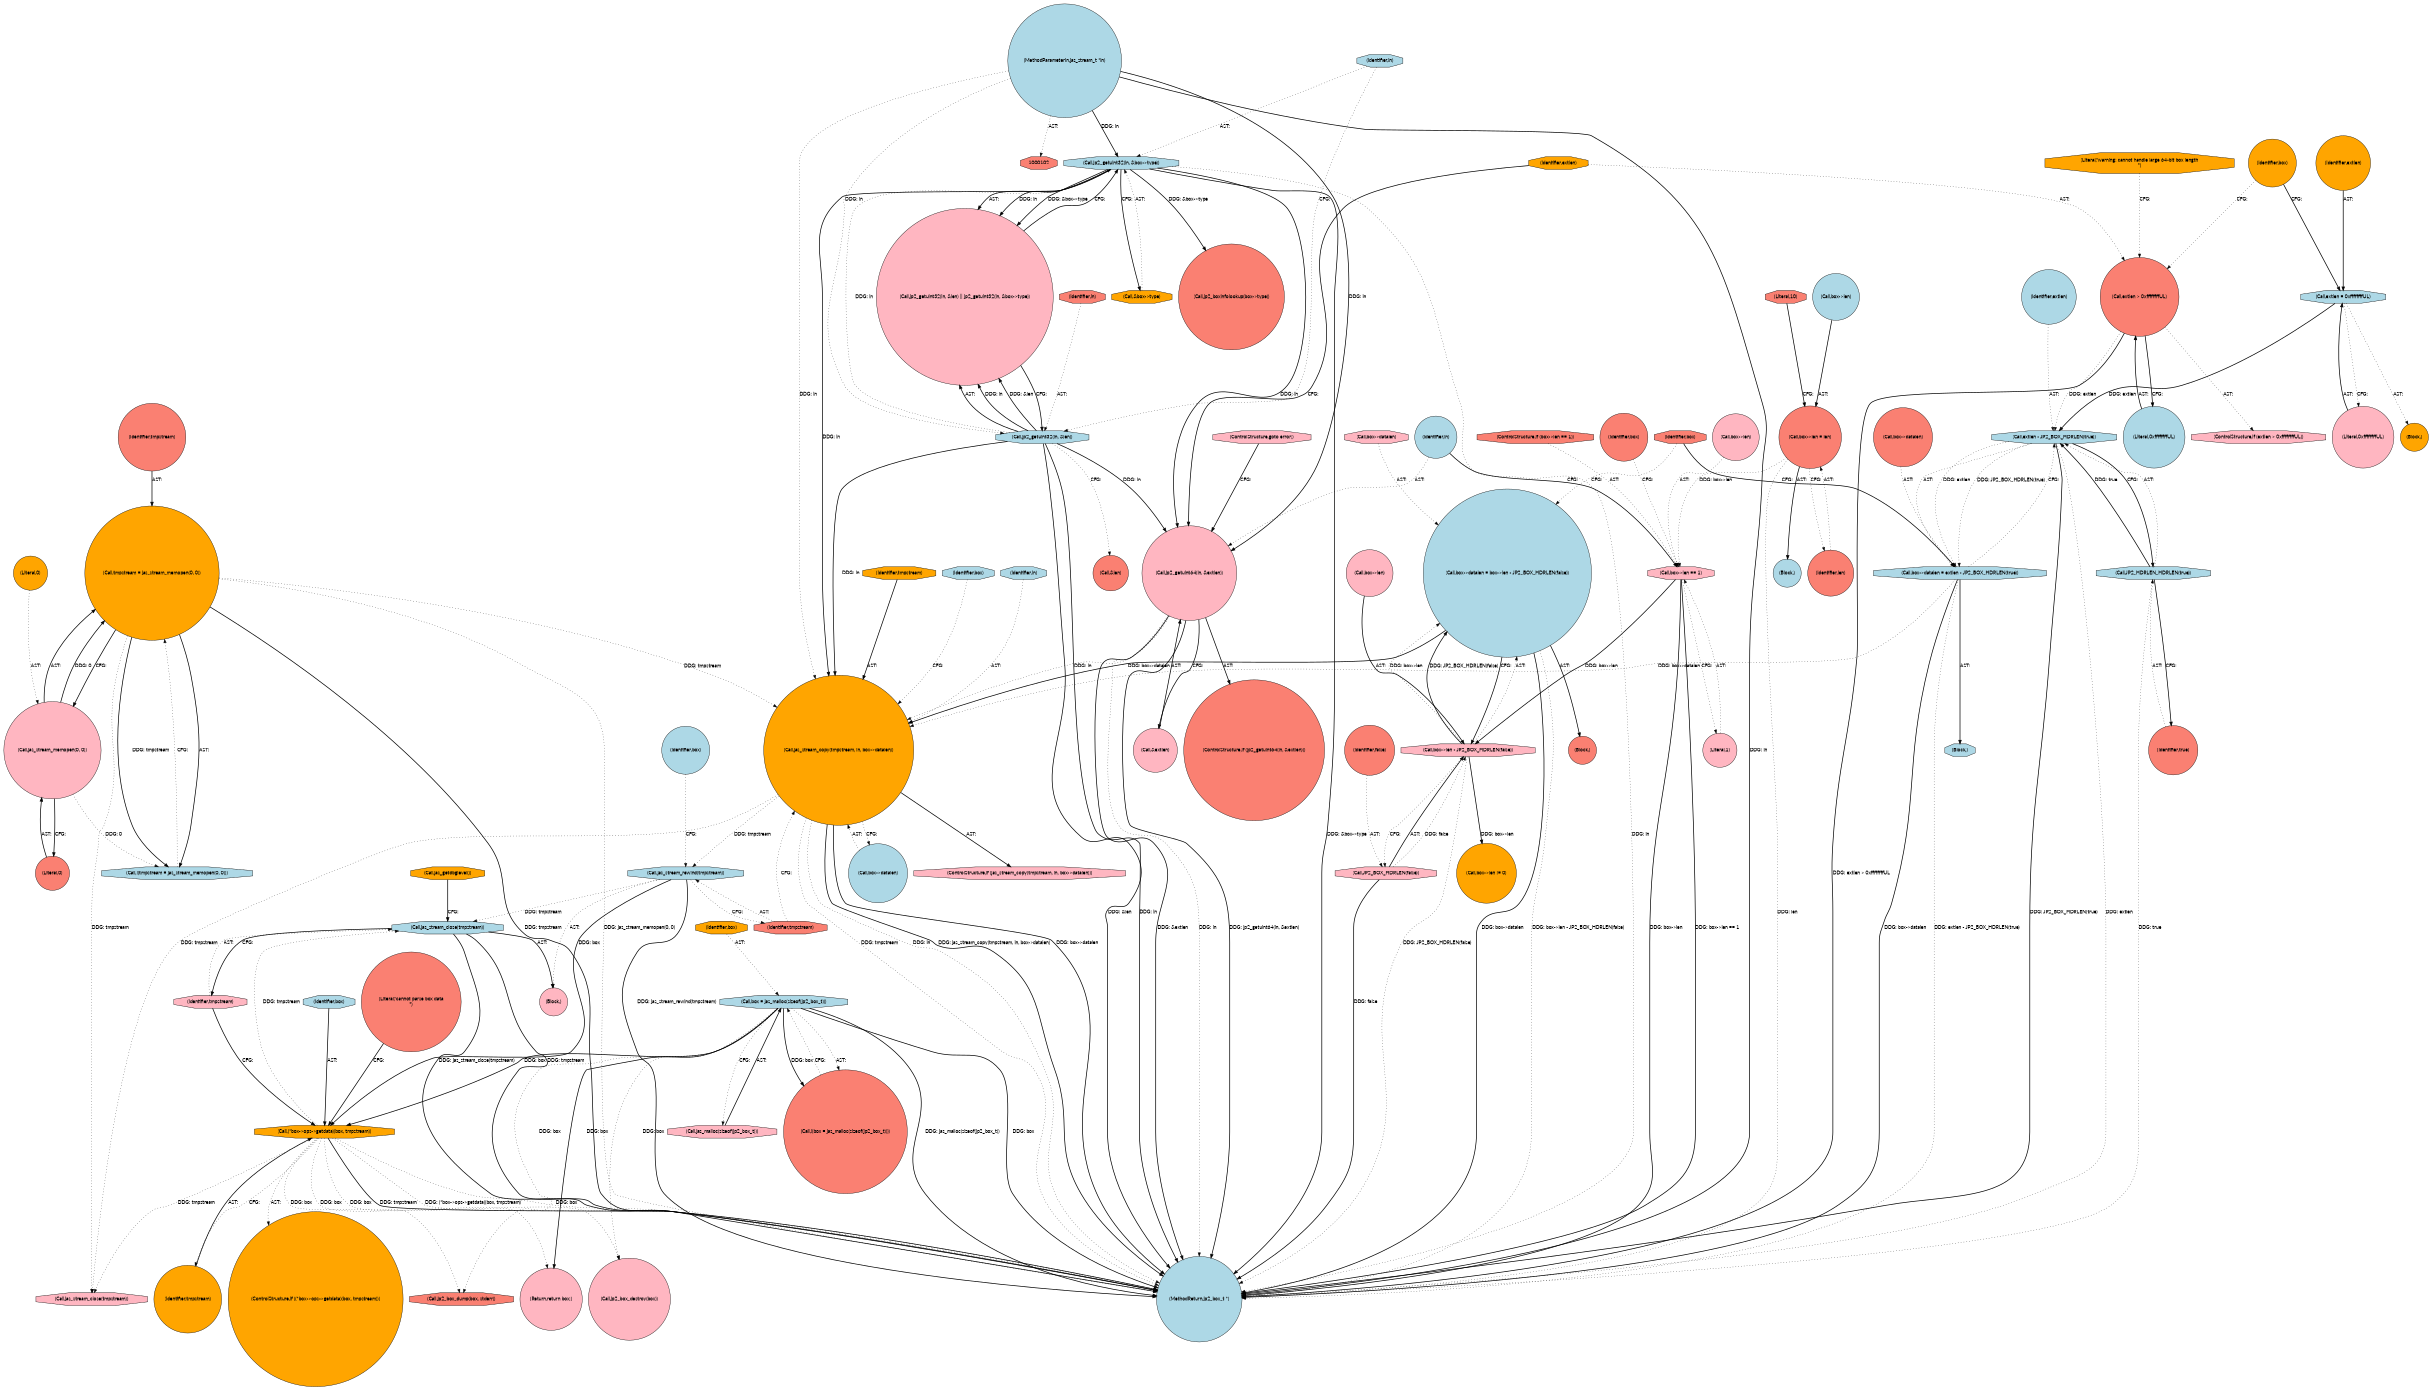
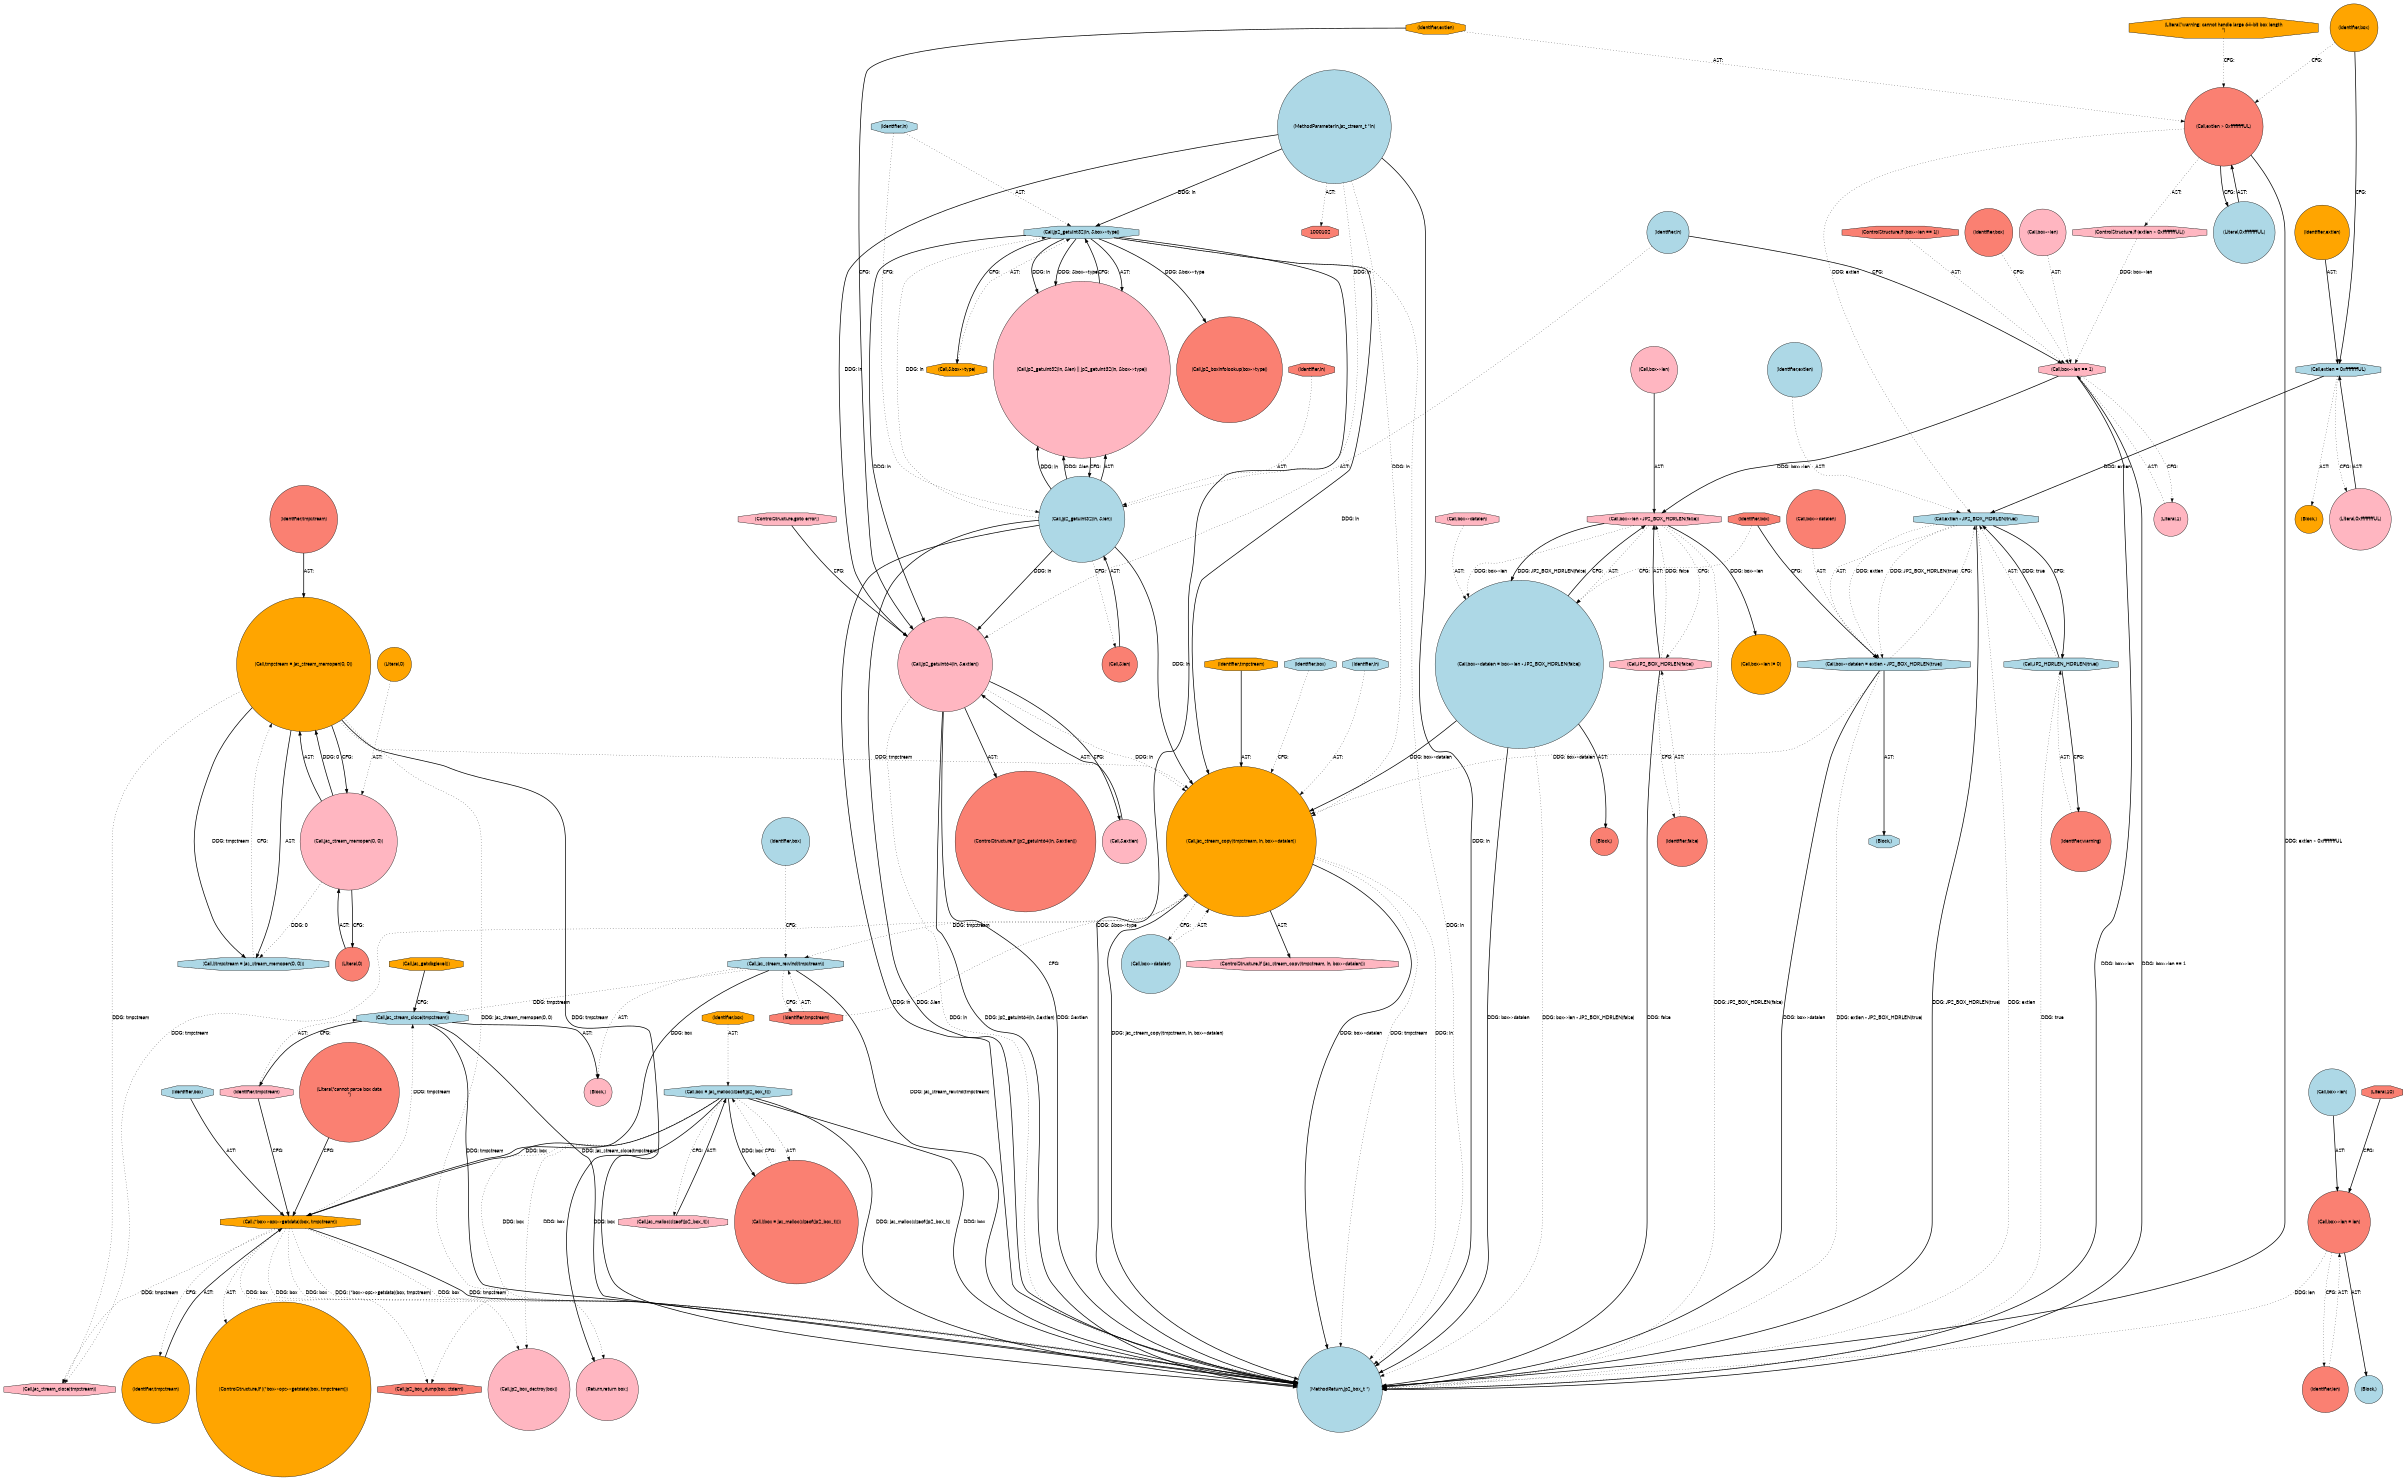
(1042, 437) -> (1082, 519)
(1700, 477) -> (2107, 299)
none -> (1116, 602)
none -> (1660, 743)
(2173, 750) -> (2081, 842)
